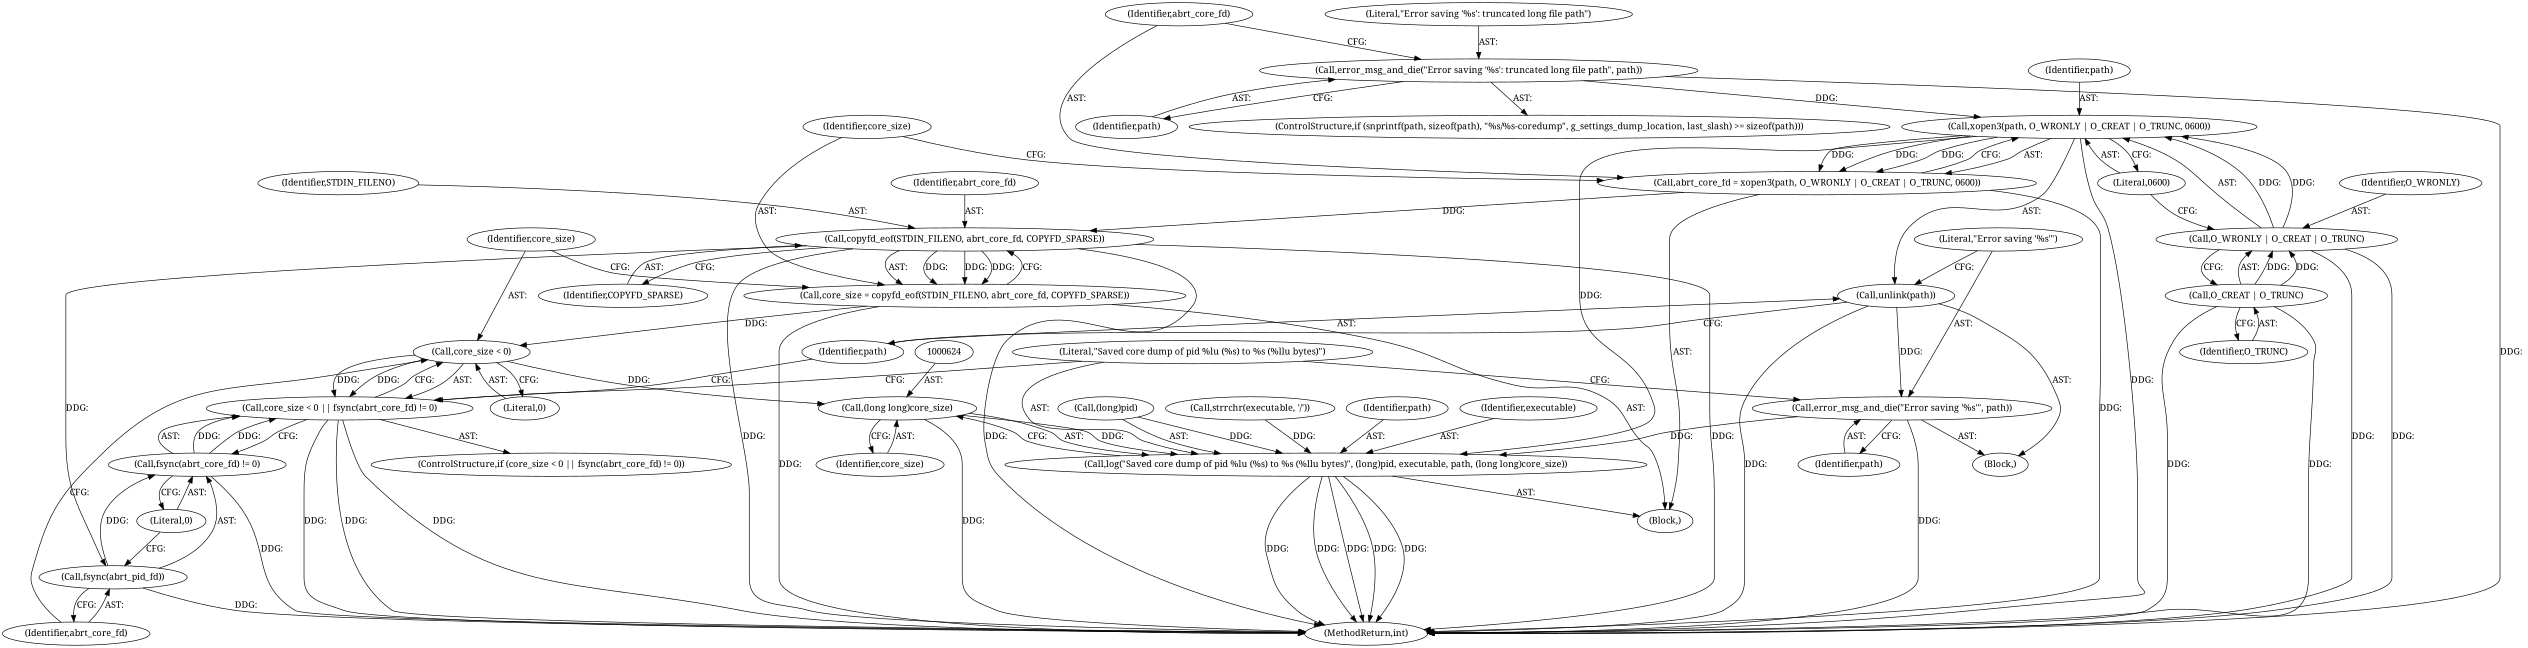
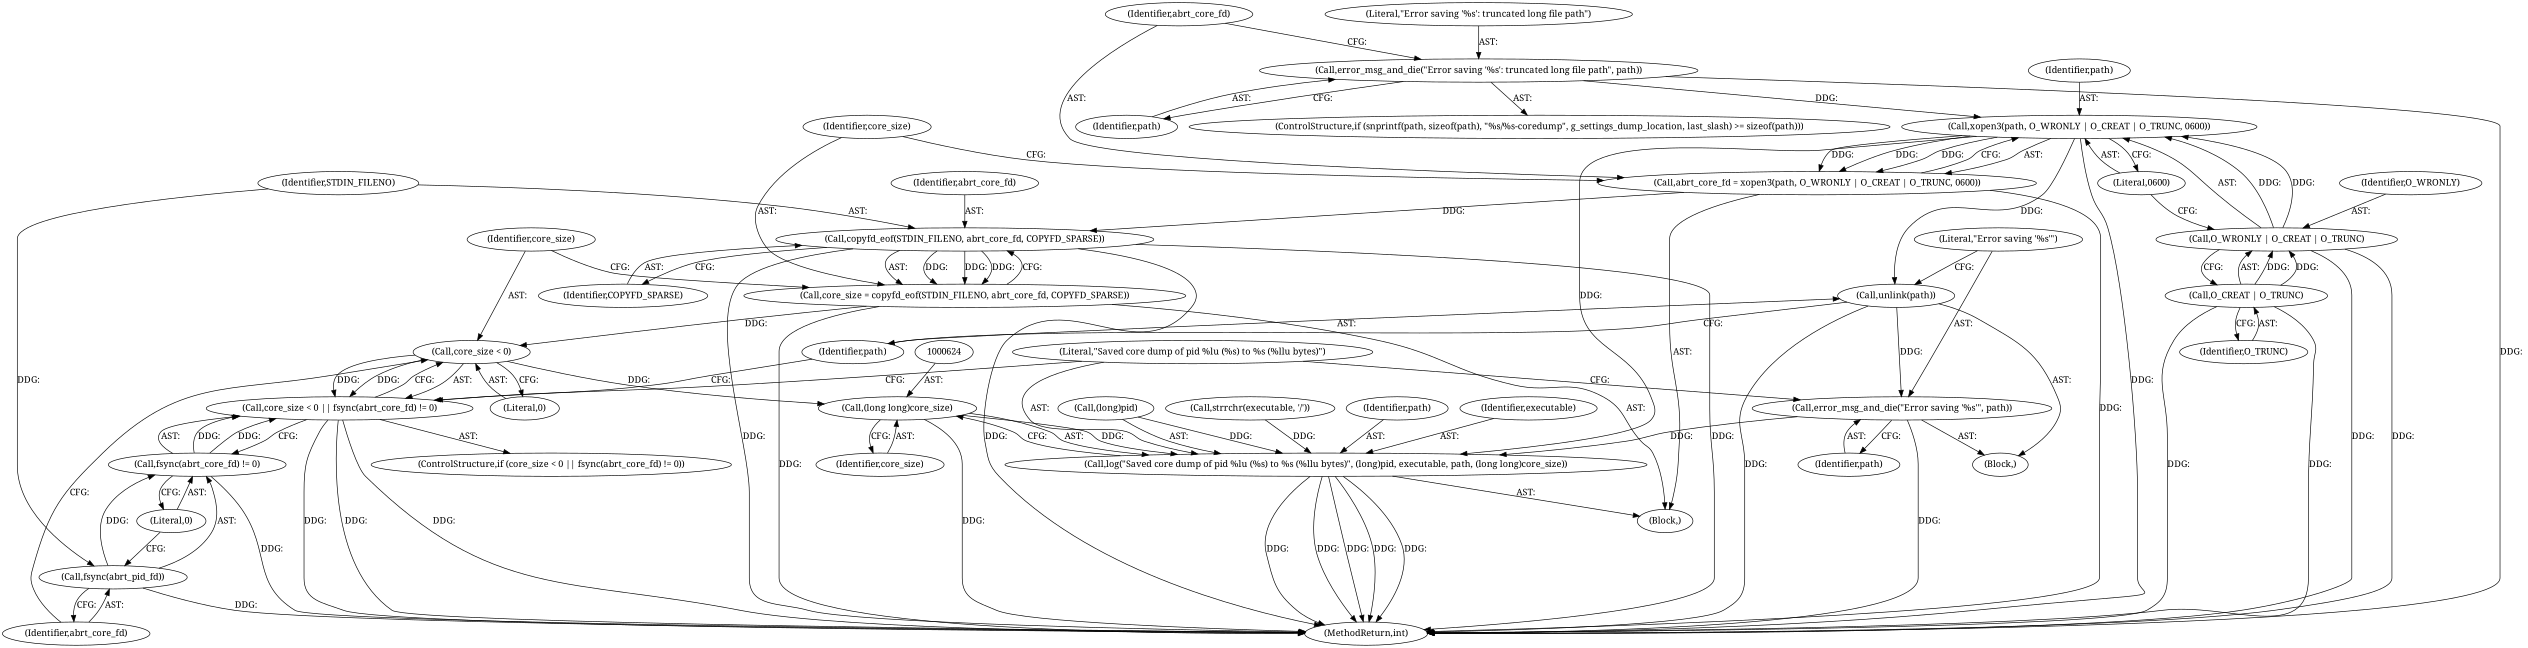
(2033, 211) -> (2033, 211)
(300, 270) -> (17, 285)
